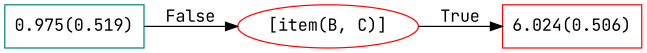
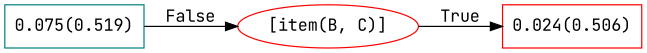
(74, 26) -> (74, 26)
(572, 26) -> (572, 26)
